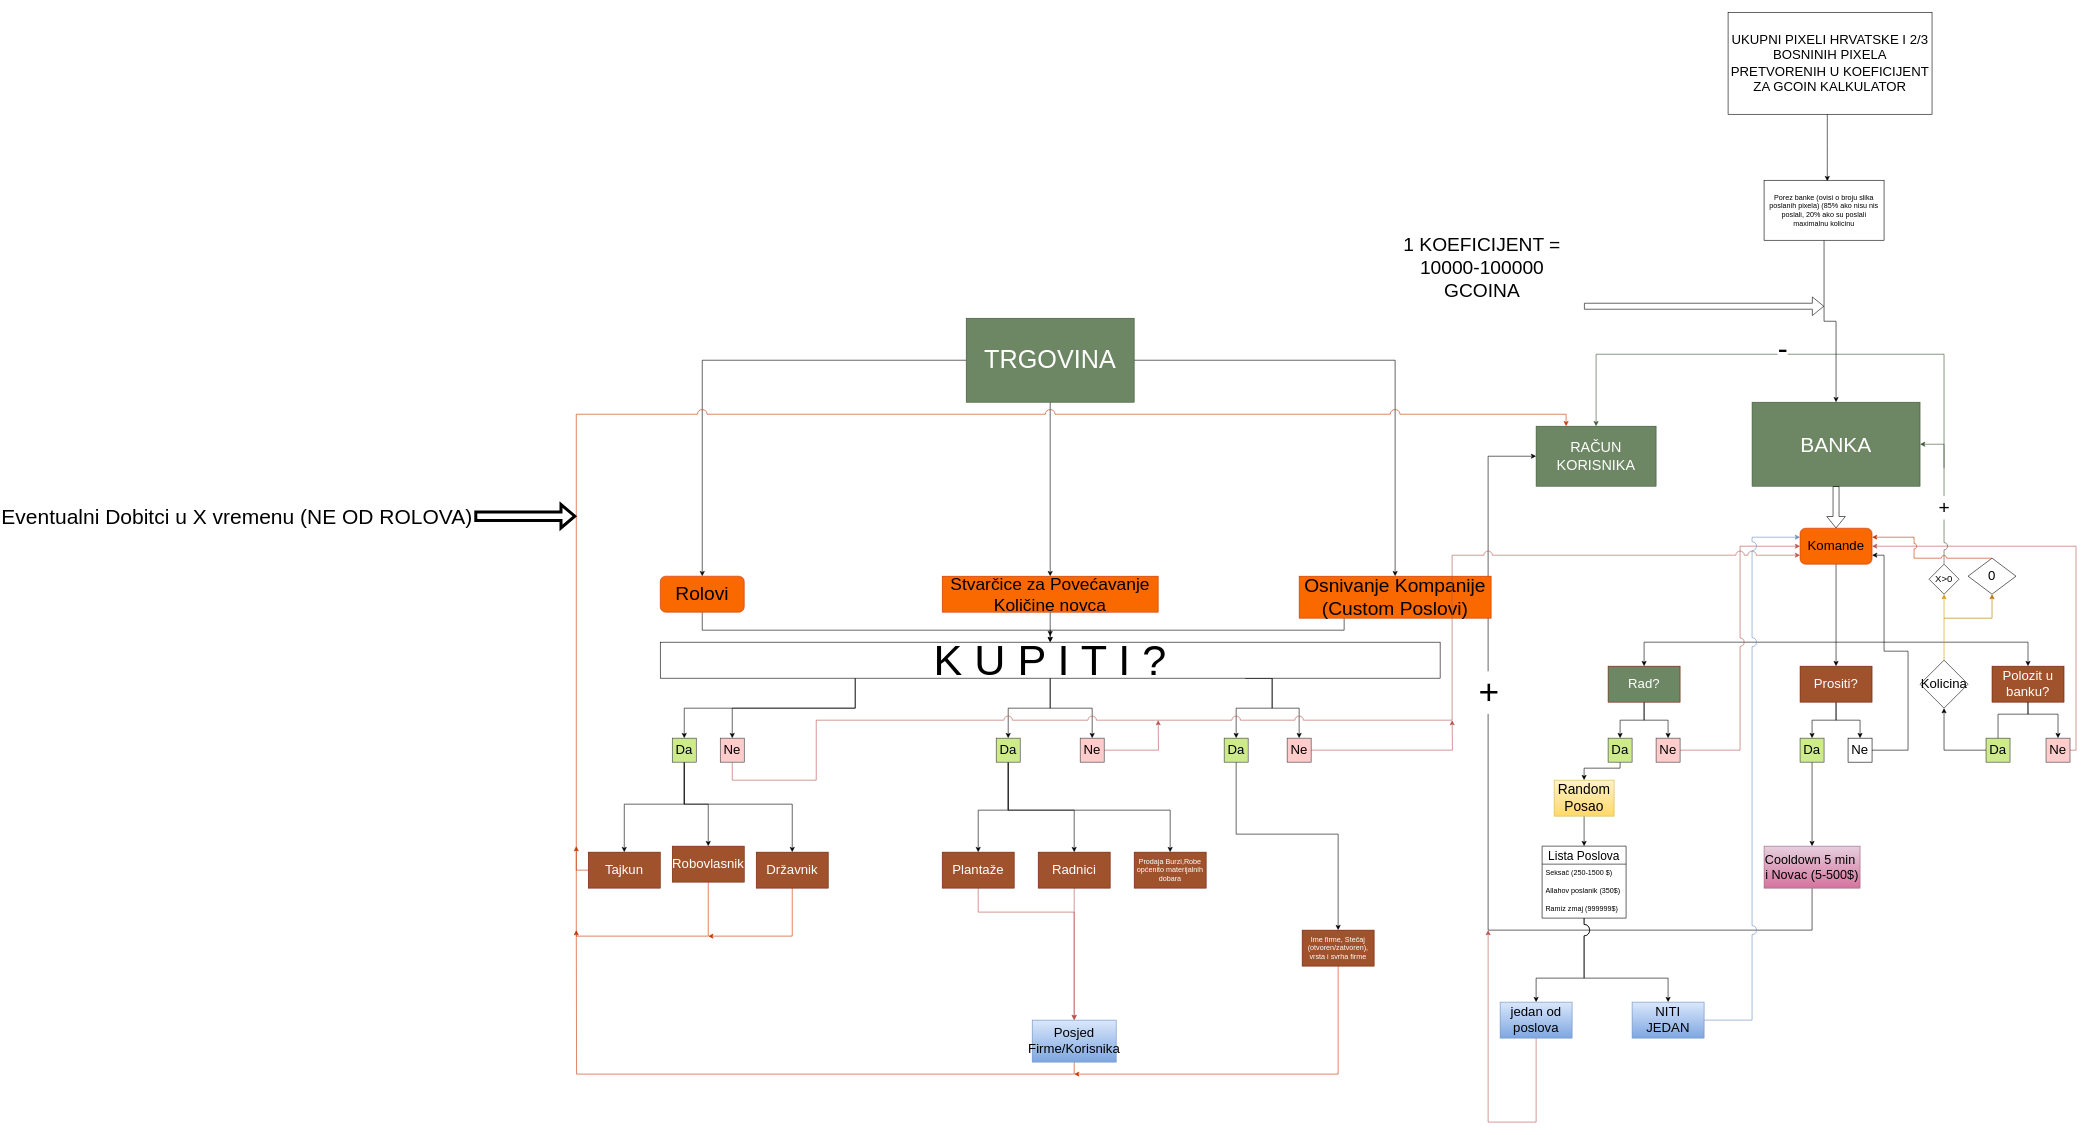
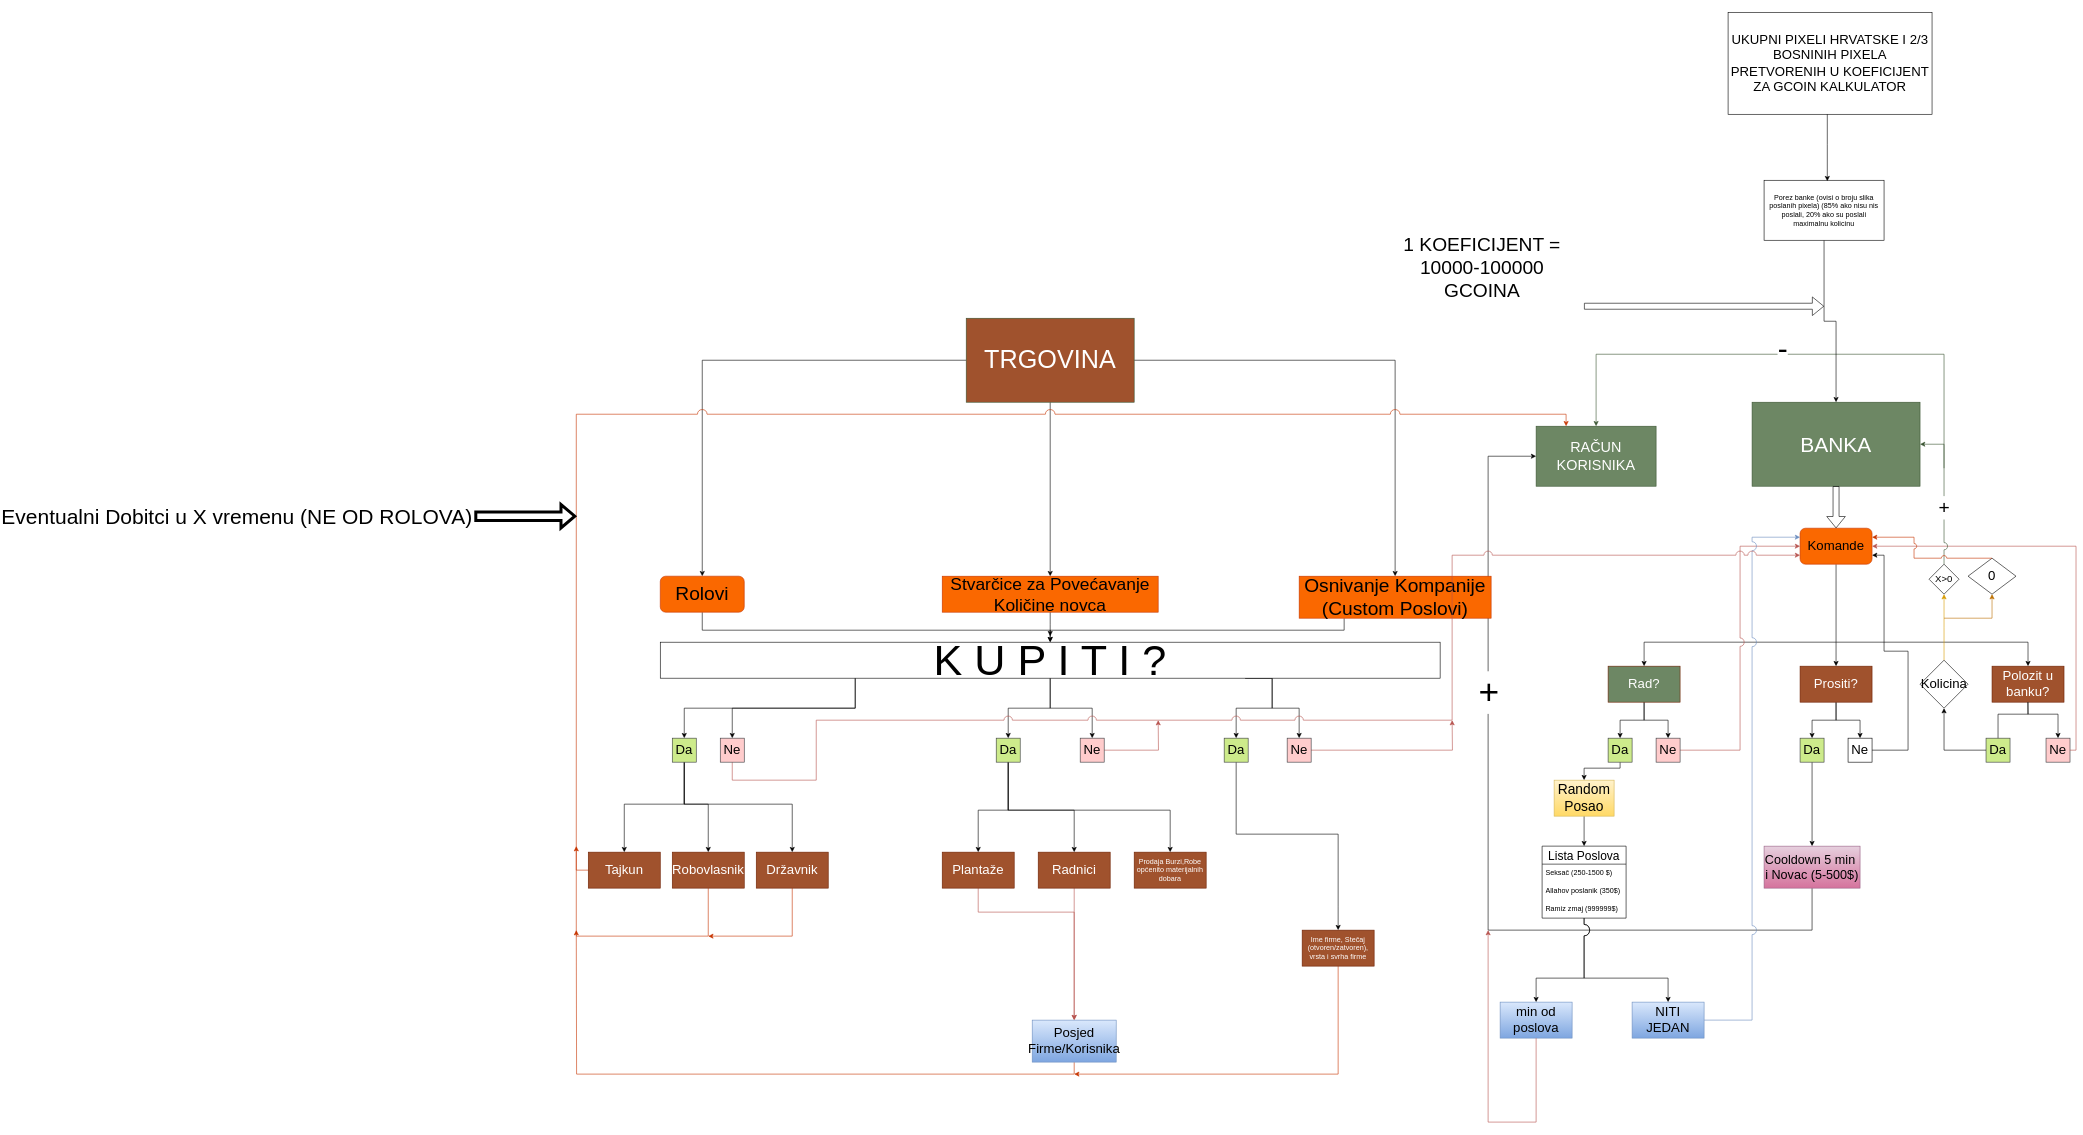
(1050, 360) -> (1050, 360)
(708, 864) -> (708, 870)
(1536, 1020) -> (1536, 1020)
